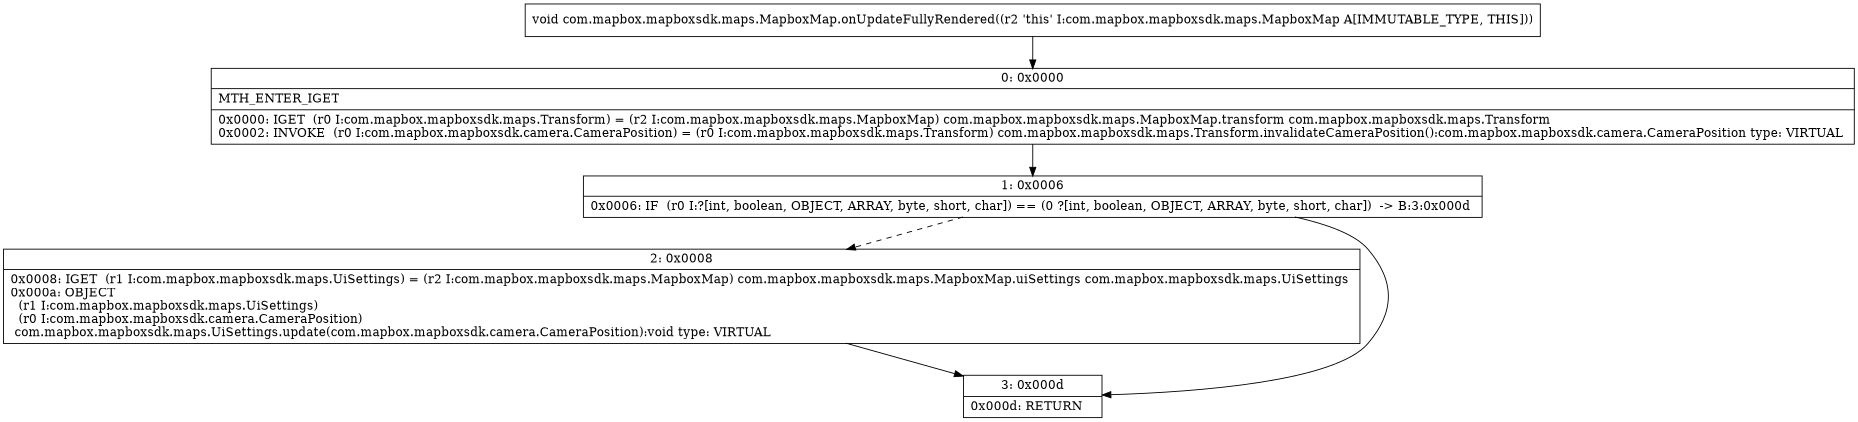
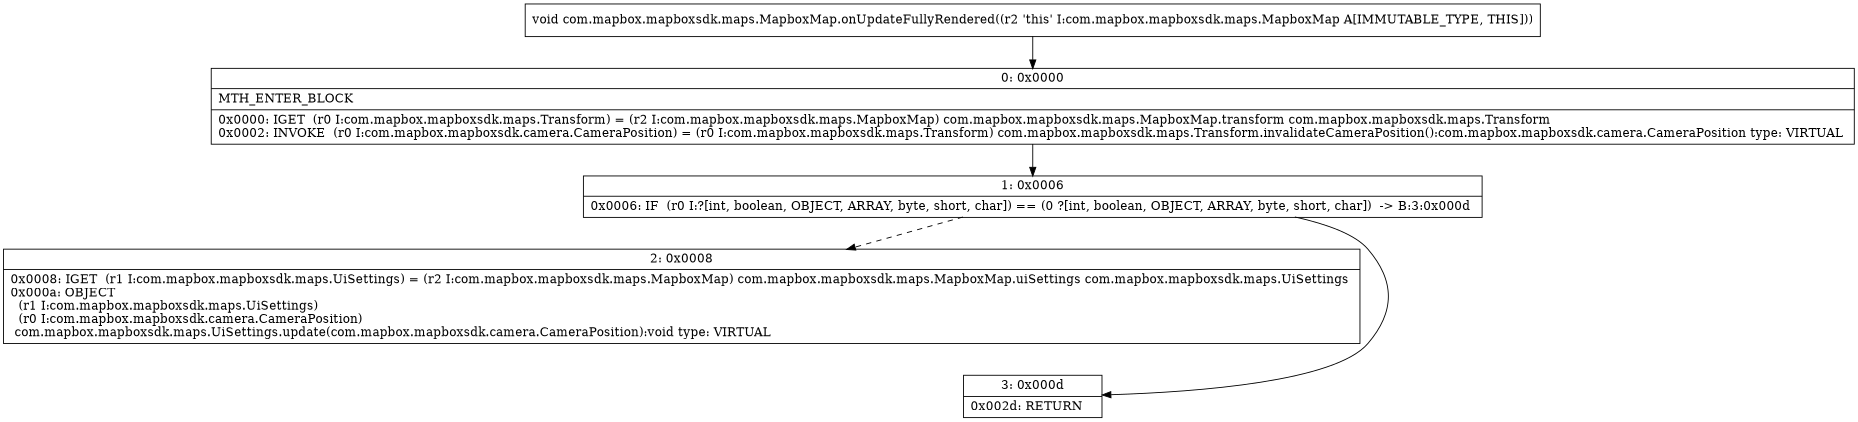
(279, 99) -> (286, 99)
(900, 358) -> none
(1033, 407) -> (1033, 407)
